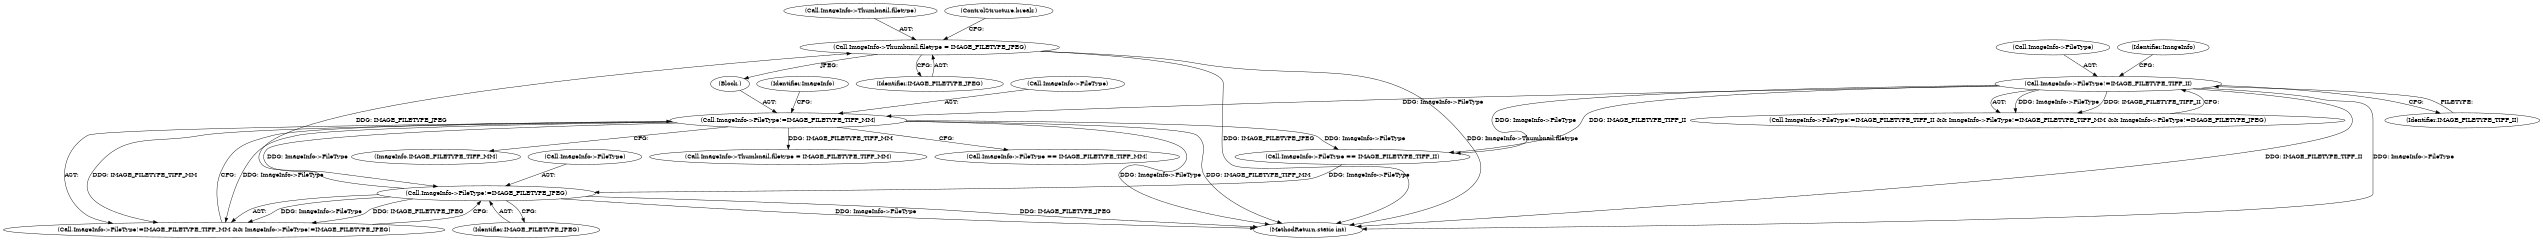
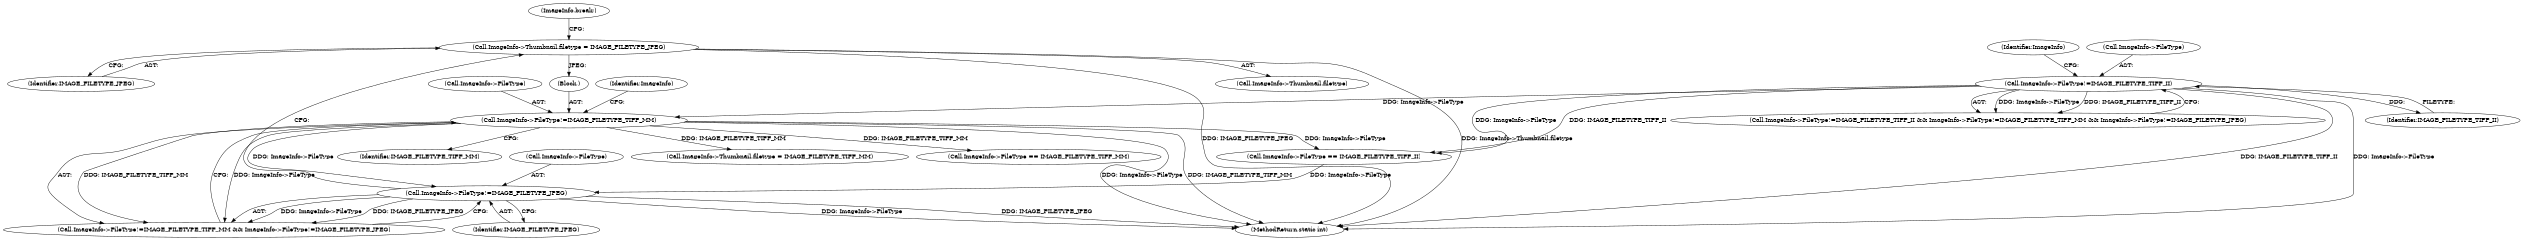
(999, 11) -> (569, 11)
(893, 28) -> (982, 54)
(2417, 102) -> (2398, 102)
(401, 120) -> (303, 120)
(948, 139) -> (916, 139)
(436, 157) -> (420, 157)
